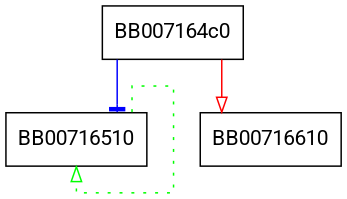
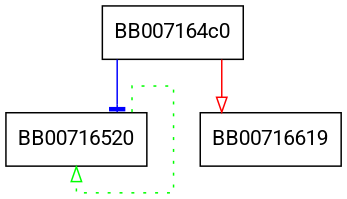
(76, 139) -> (76, 139)
(271, 139) -> (271, 139)
